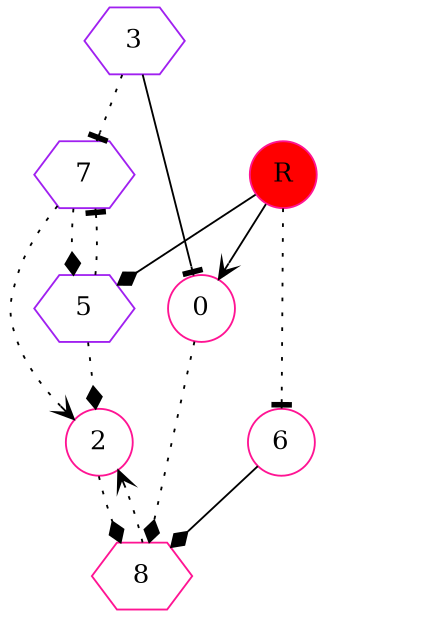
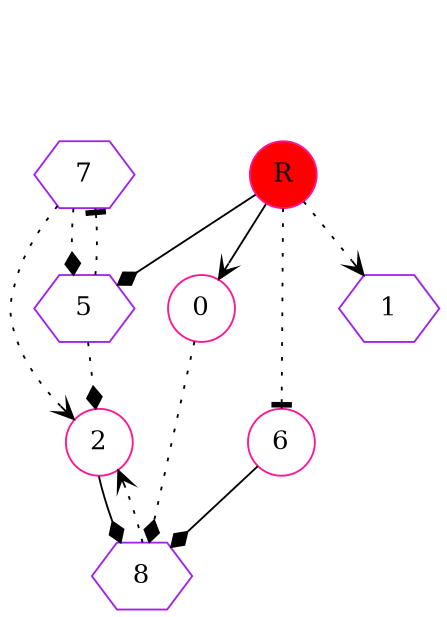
(135, 41) -> none
none -> (389, 308)
(105, 499) -> (105, 499)
(142, 576) -> (142, 576)
